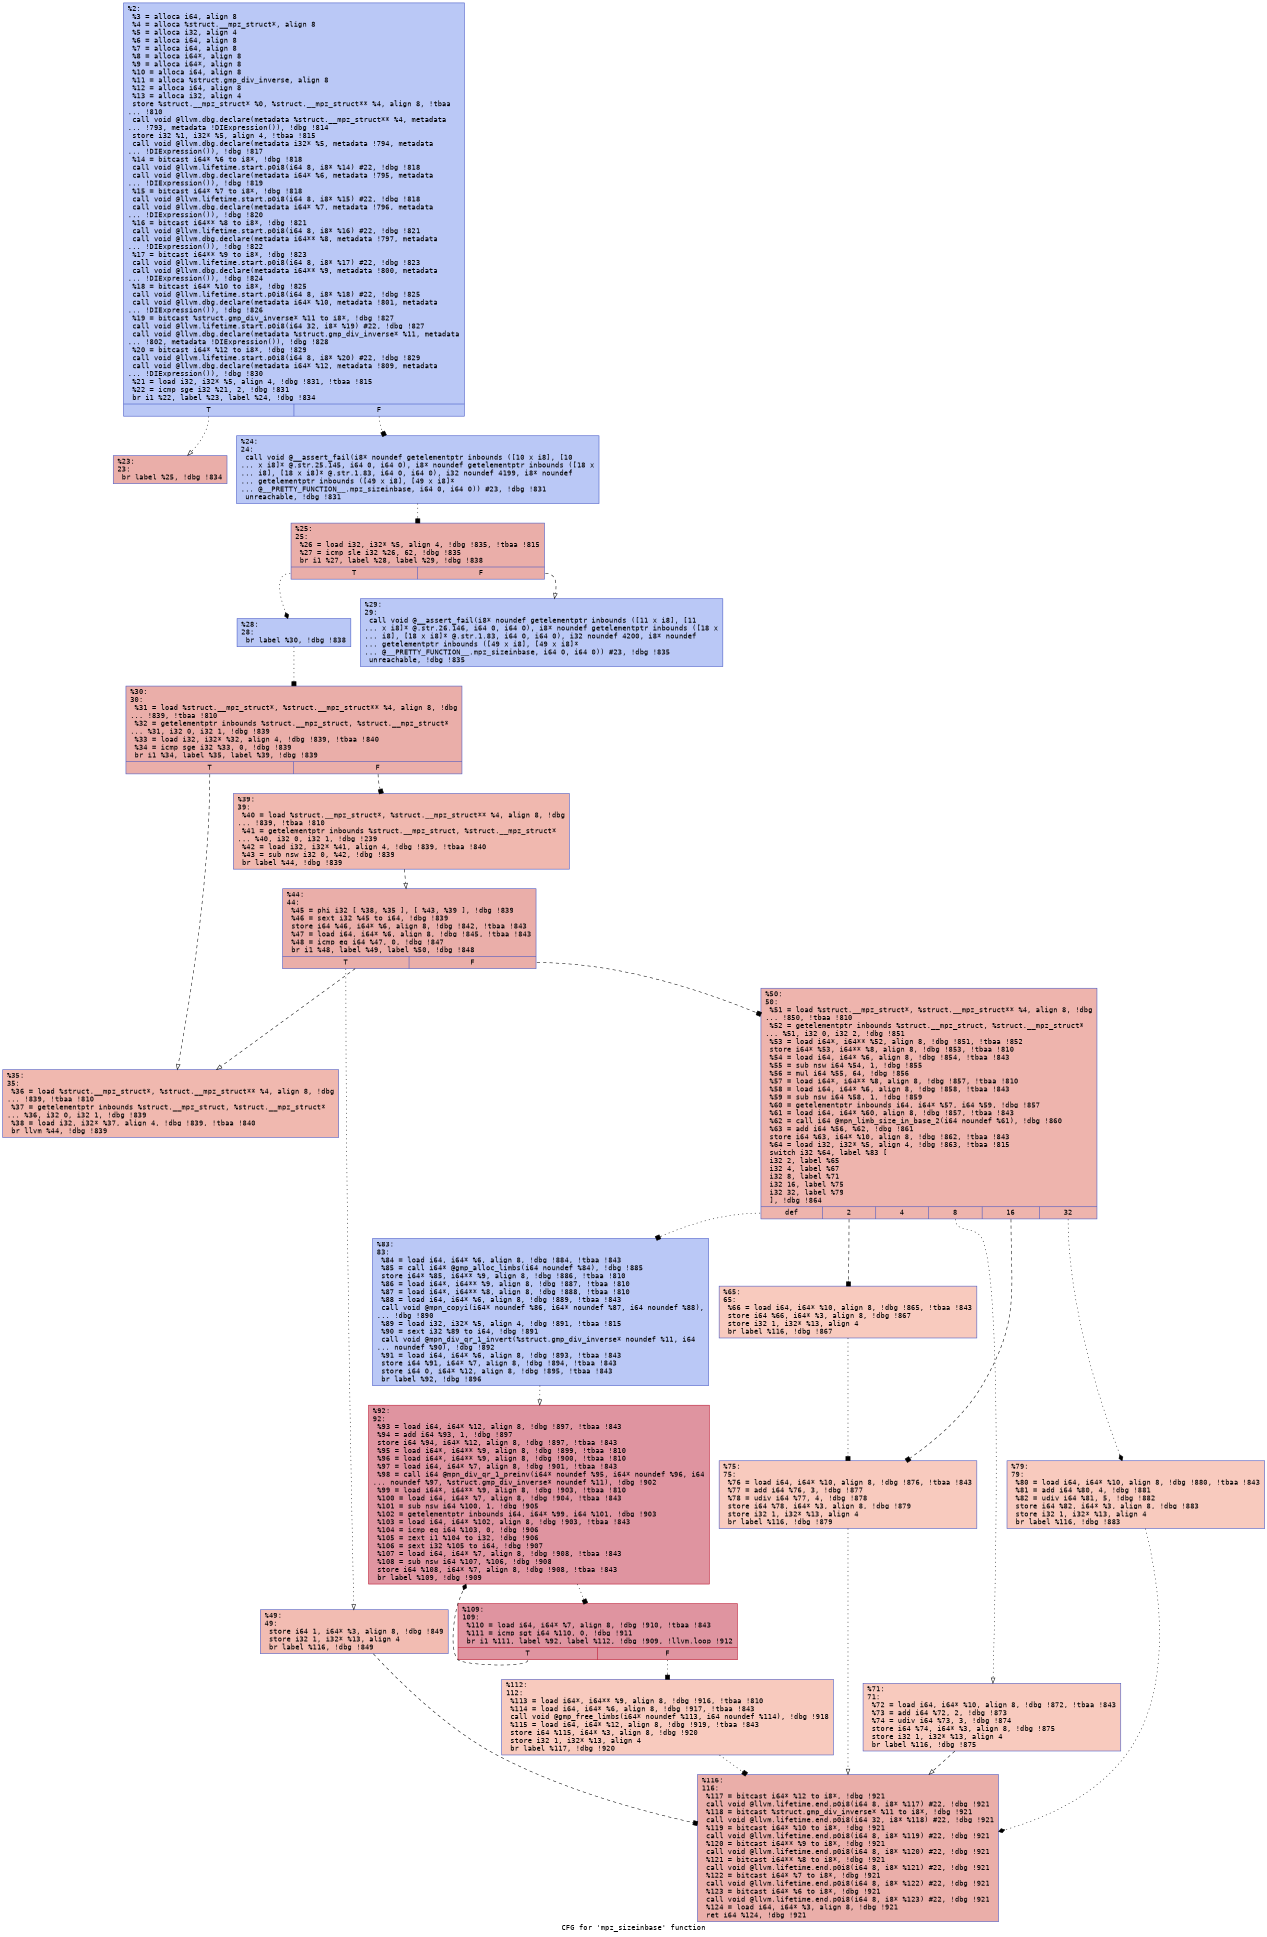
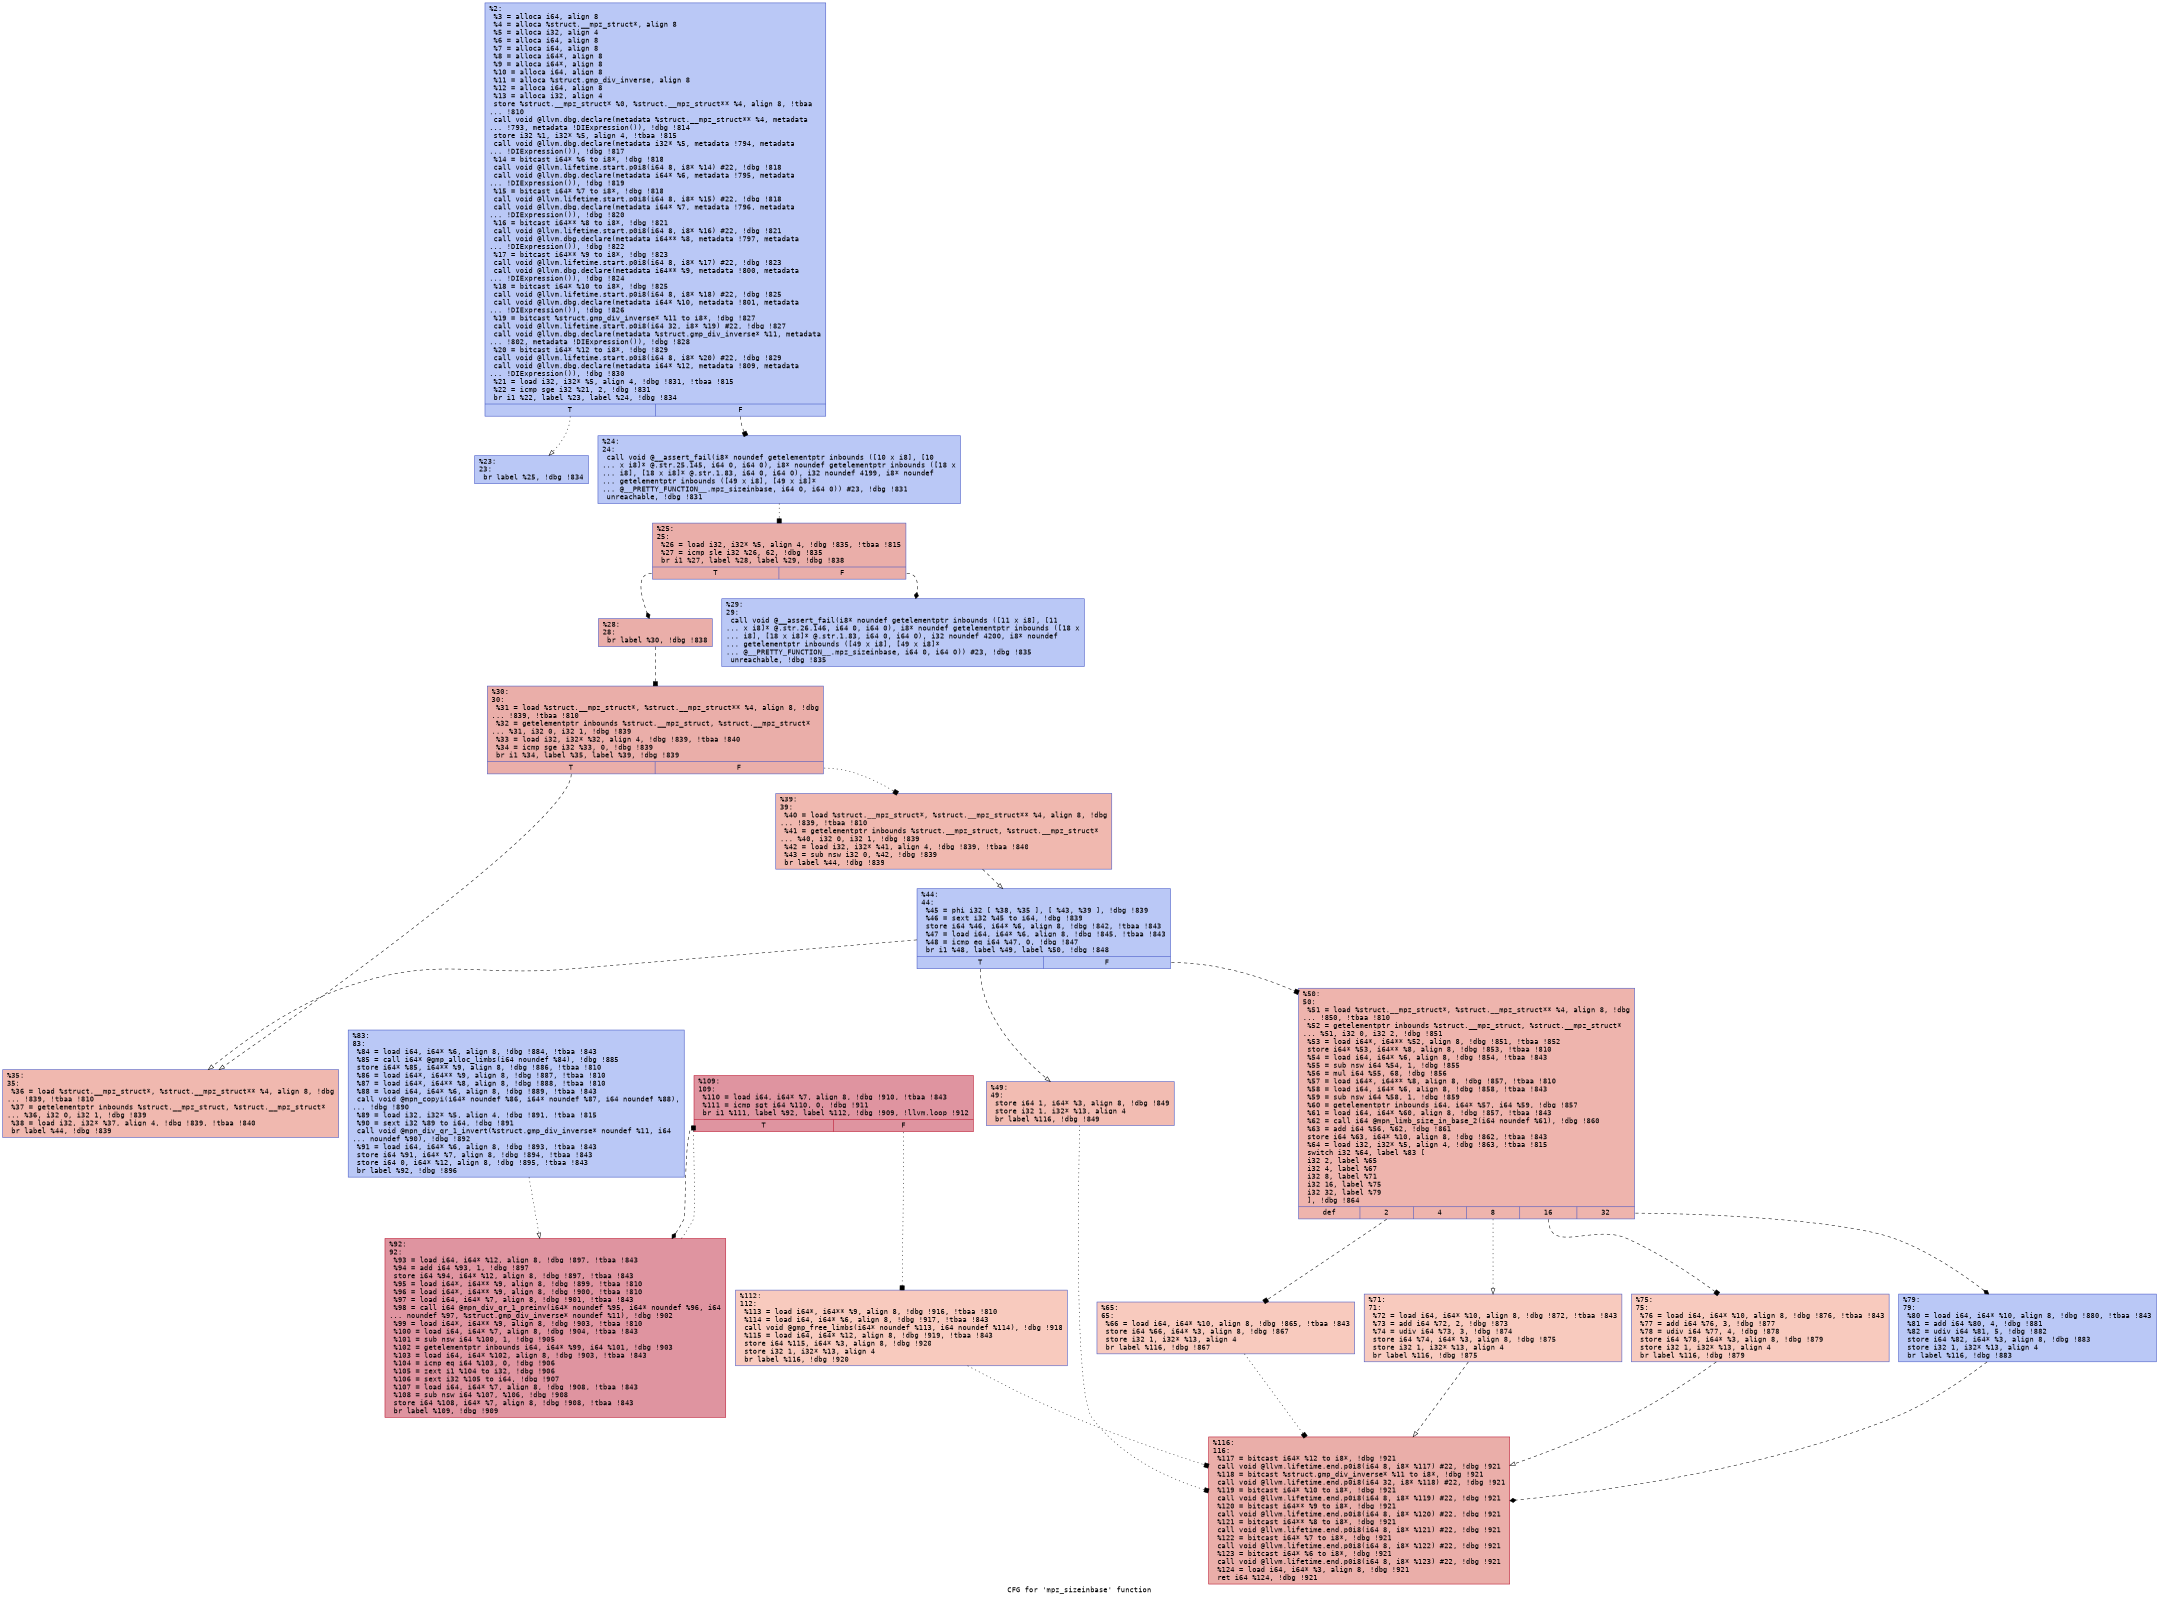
(380, 424) -> (741, 424)
(170, 470) -> (532, 470)
(555, 580) -> (916, 580)
(280, 590) -> (641, 590)
(294, 633) -> (655, 633)
(294, 664) -> (655, 664)
(379, 781) -> (860, 775)
(308, 839) -> (850, 839)
(409, 929) -> (1044, 929)
(837, 1073) -> (1375, 1073)
(57, 1131) -> (60, 1131)
(709, 1220) -> none
(348, 1287) -> (1002, 1030)
(1084, 1339) -> (1817, 1224)
(848, 1397) -> (1273, 1393)
(1136, 1495) -> (2028, 1328)
(848, 1649) -> (1620, 1421)
(1146, 1715) -> (1761, 1459)
(561, 1749) -> (795, 1359)
(518, 1765) -> (1080, 1340)
(848, 1848) -> (1359, 1511)
